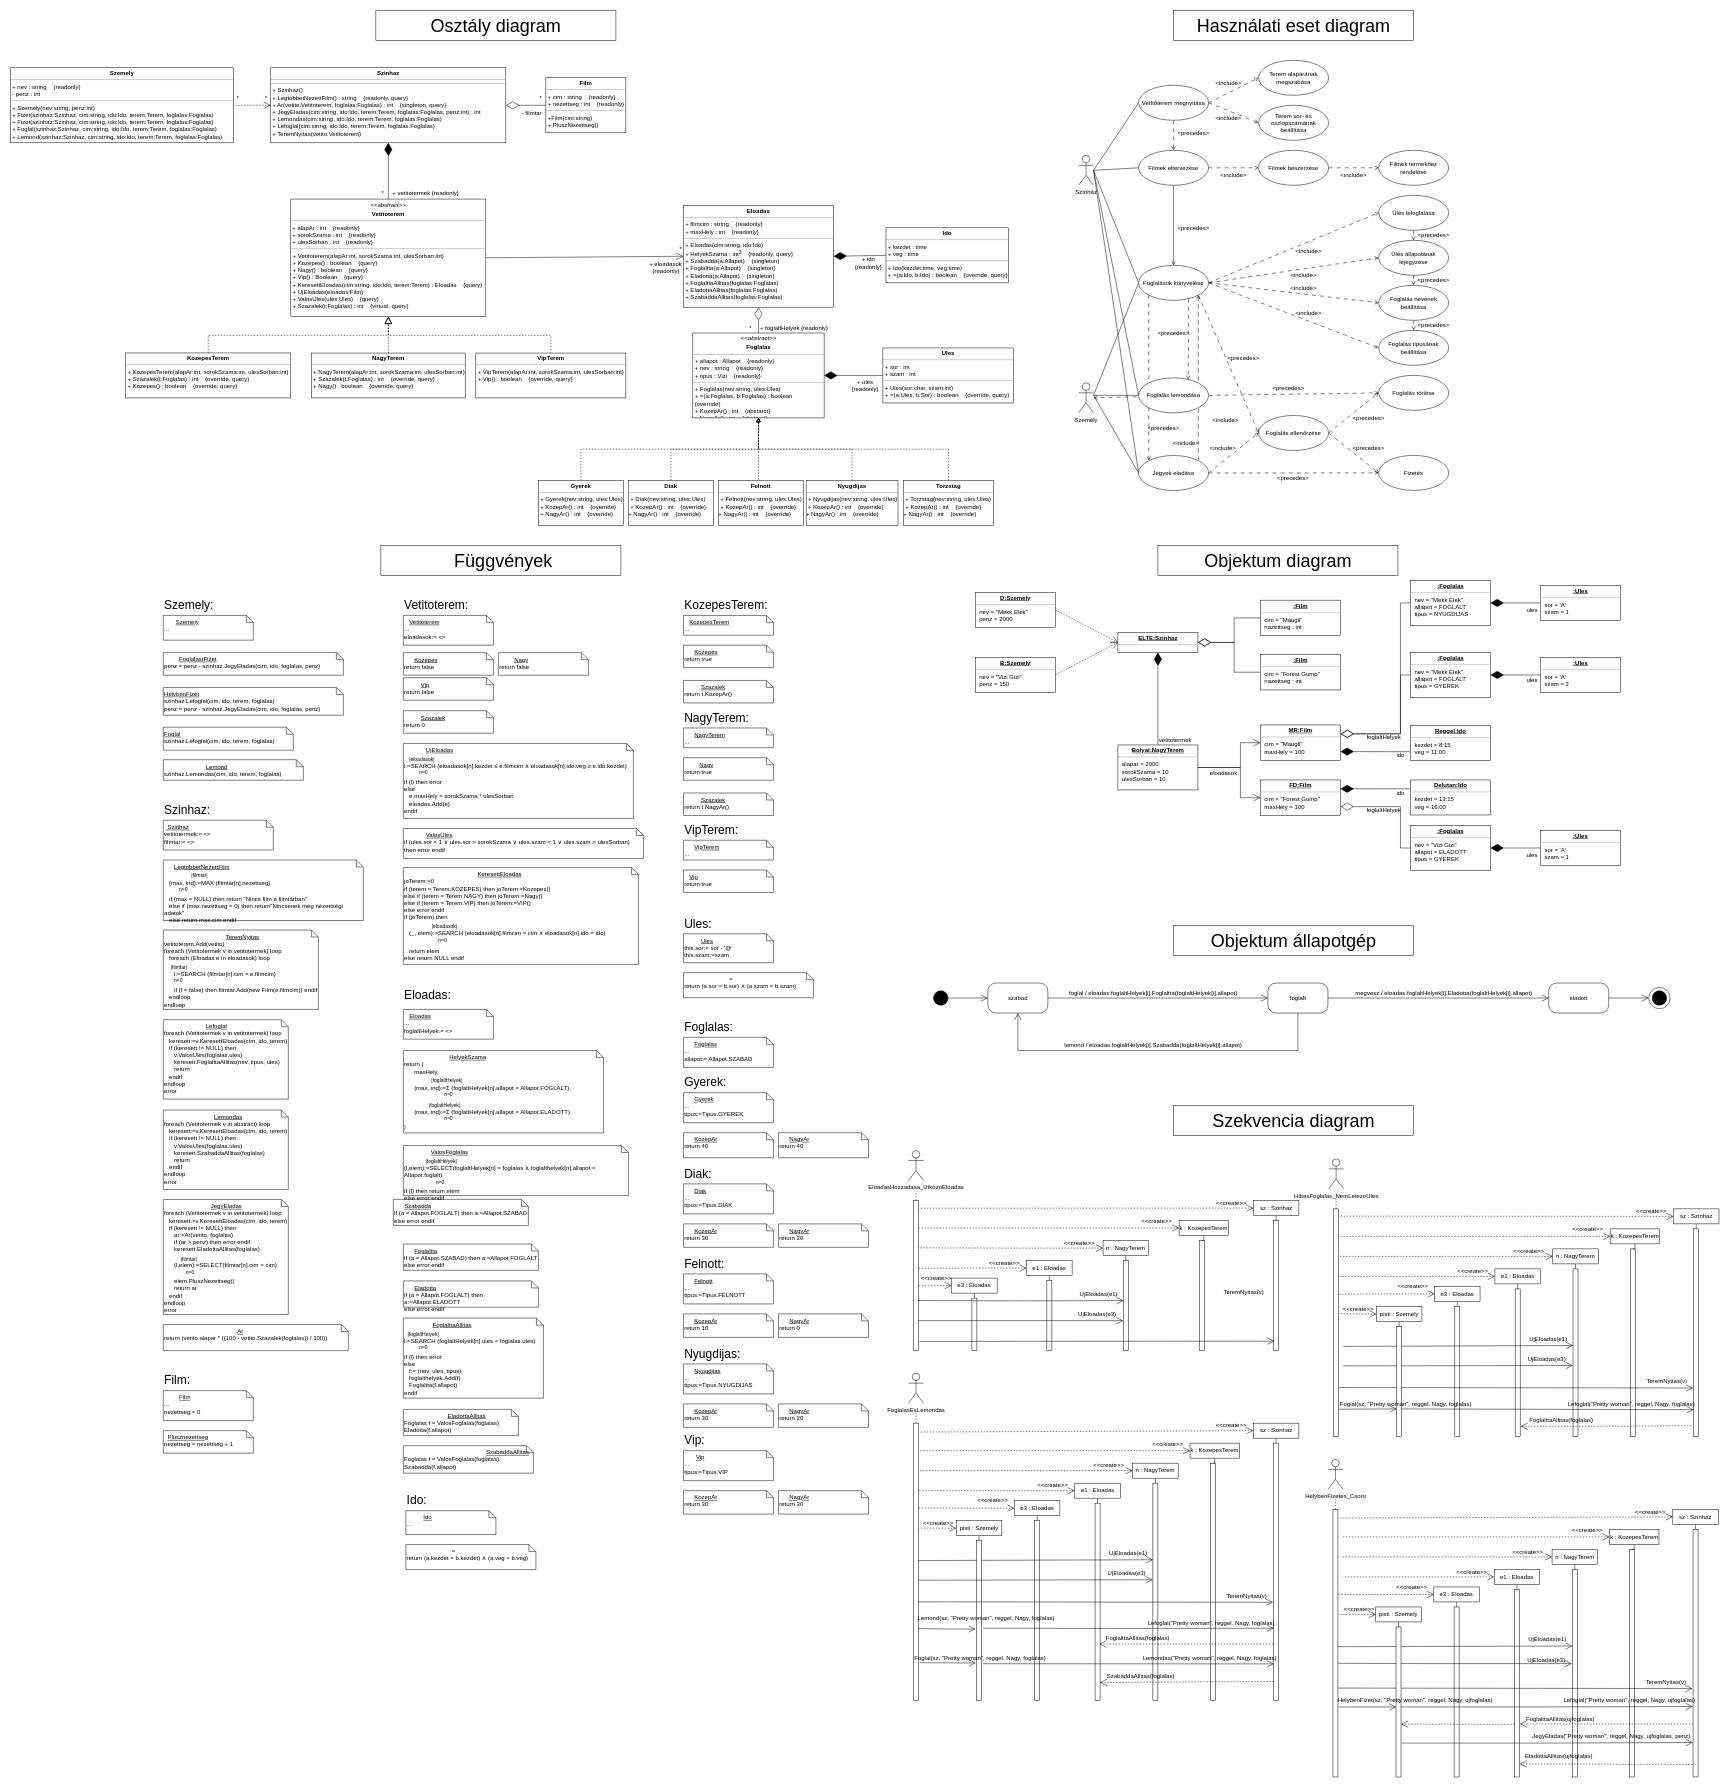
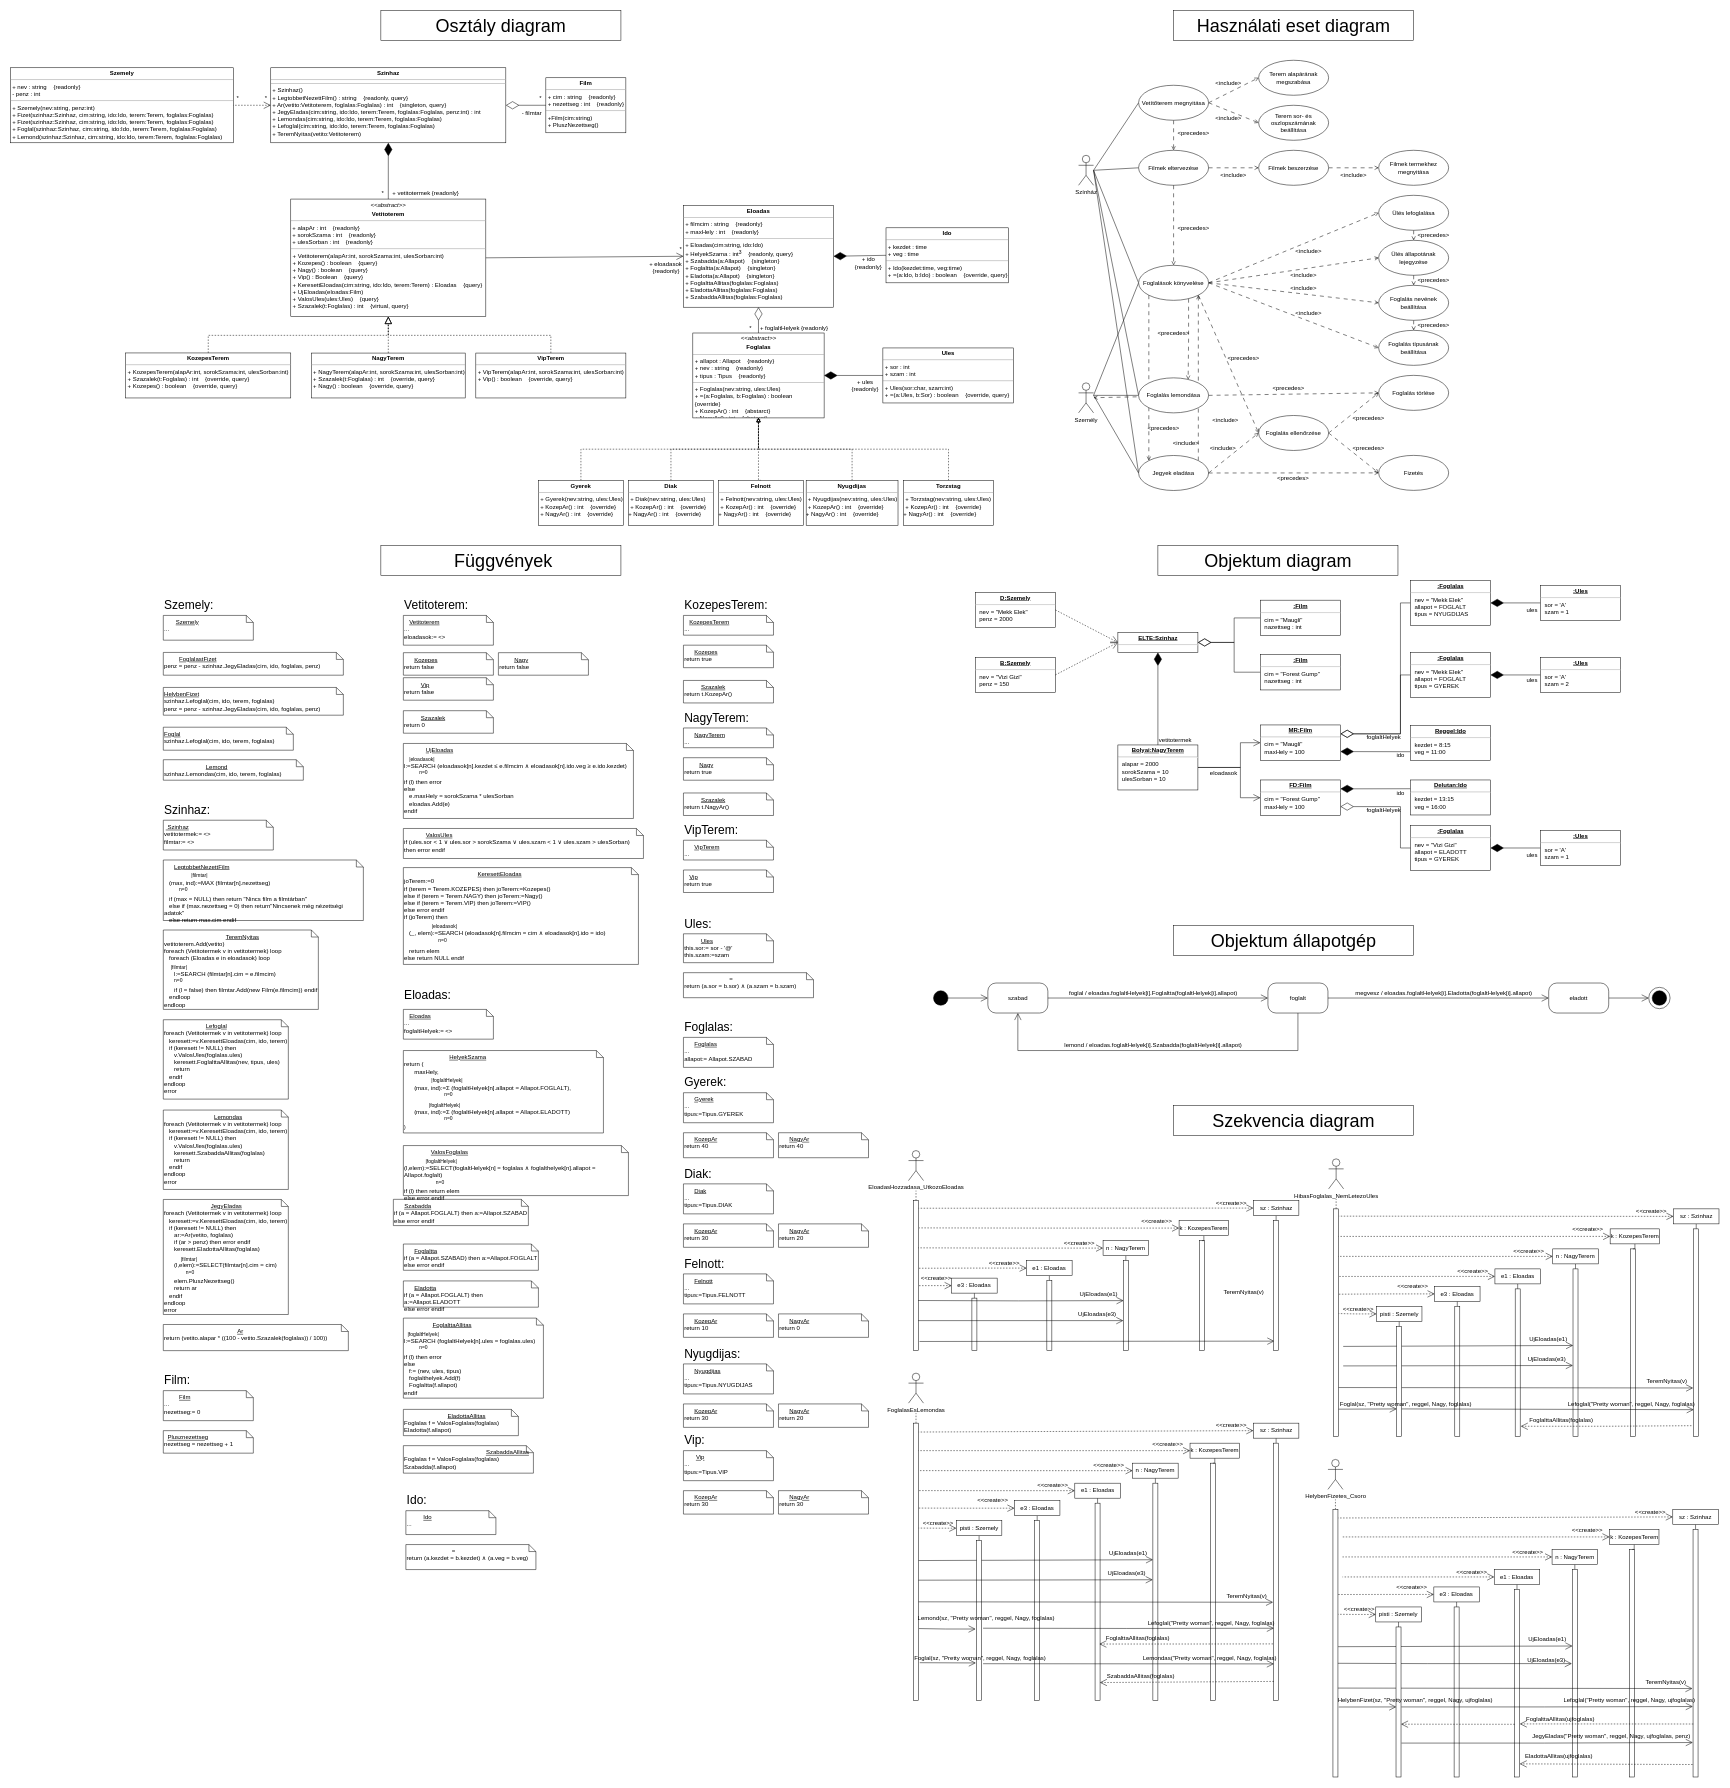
(496, 25) -> (501, 25)
(1413, 168) -> (1413, 168)
(1173, 226) -> (1173, 226)
(759, 369) -> (759, 369)
(226, 1156) -> (226, 1156)
